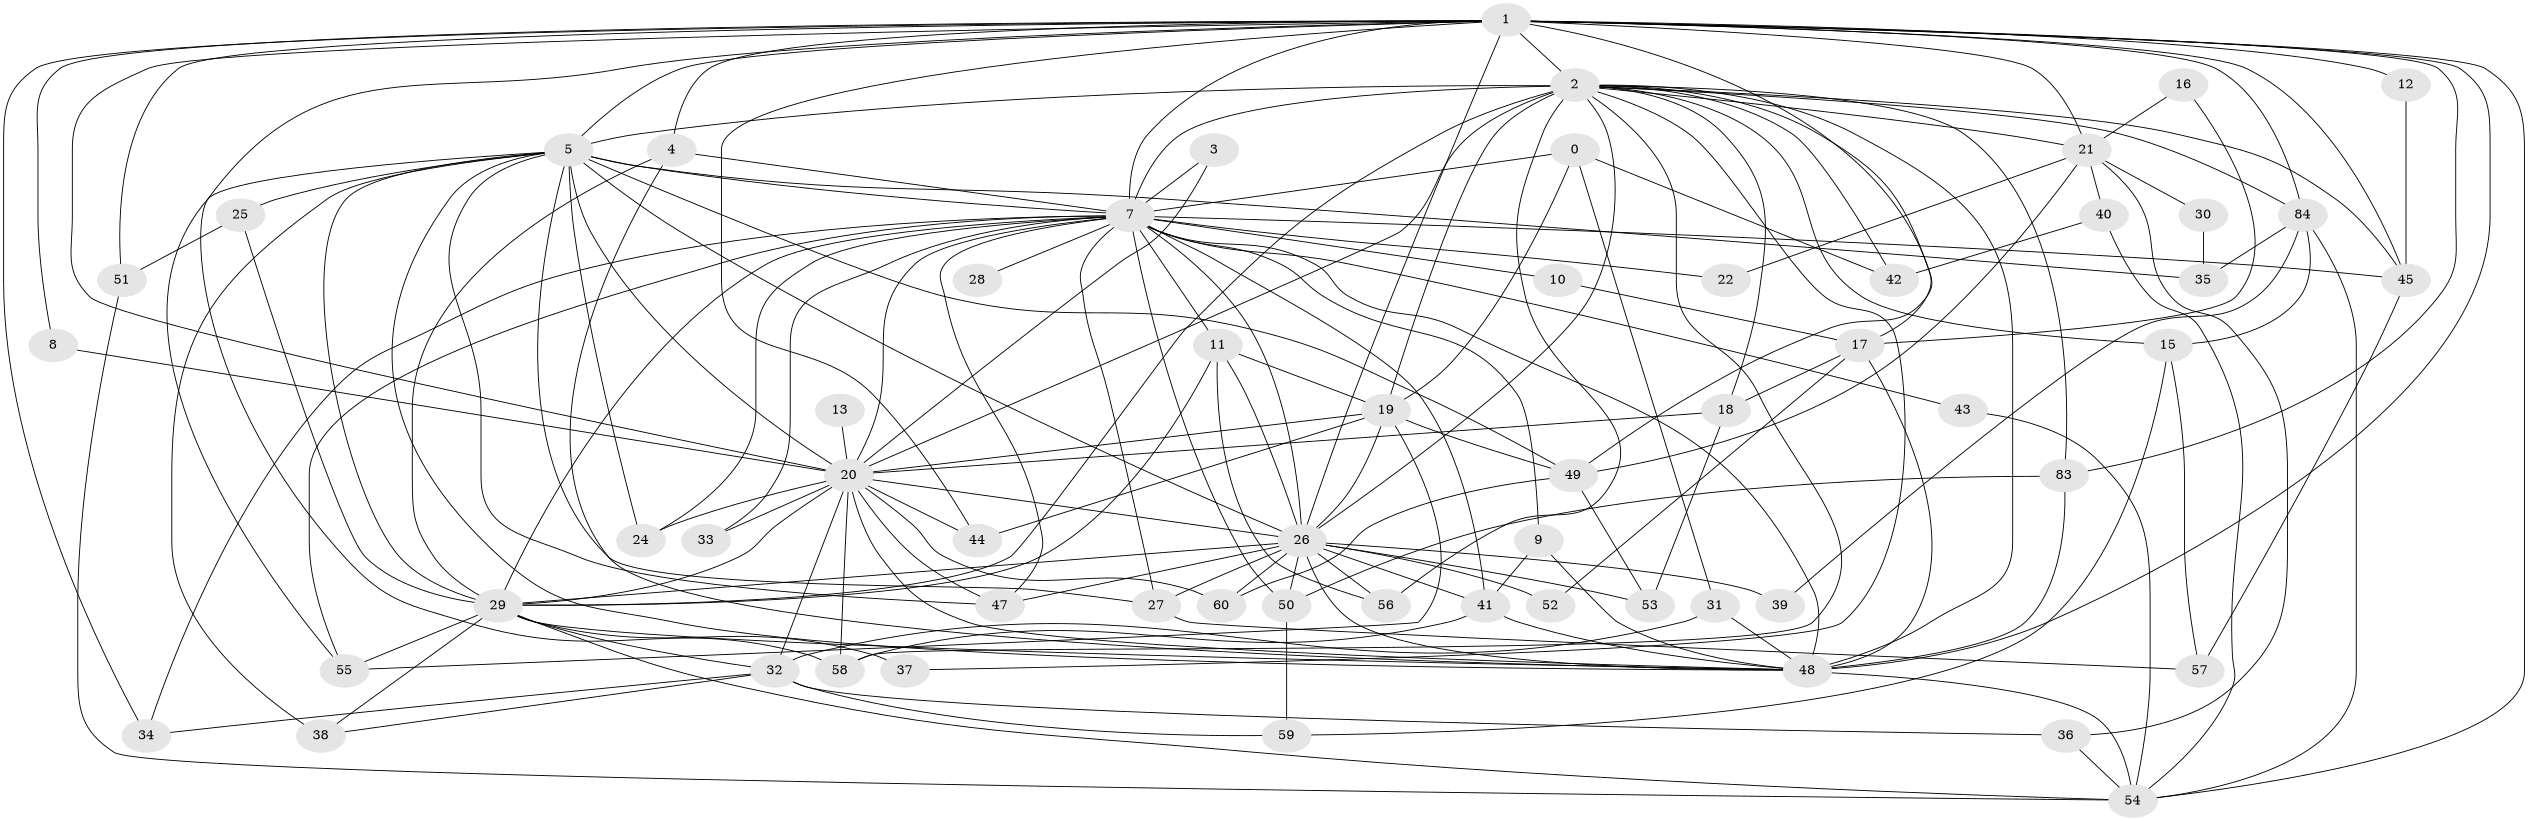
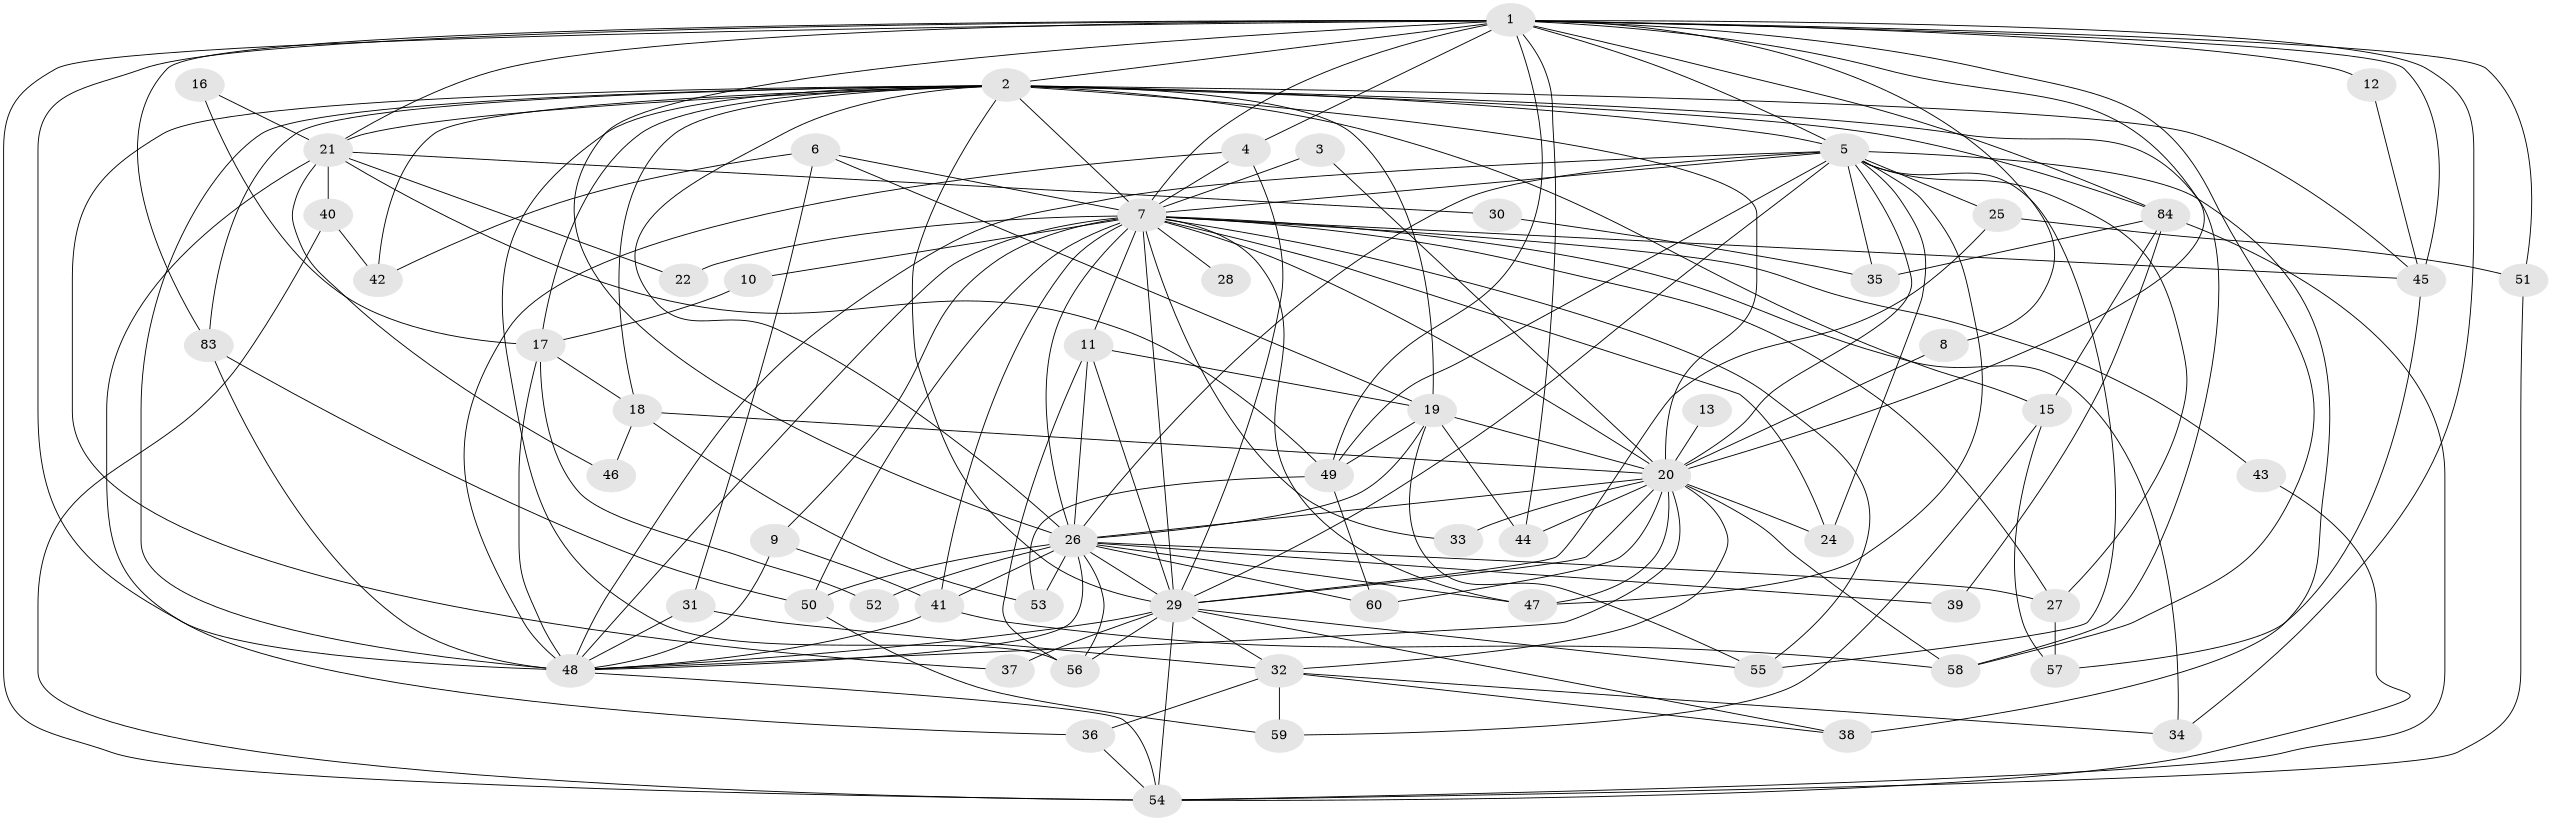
(1575, 150) -> (816, 150)
none -> (611, 476)
none -> (1136, 631)
